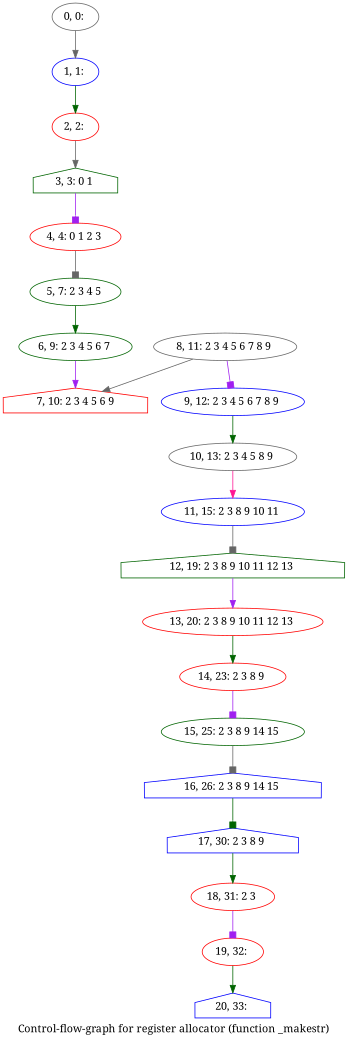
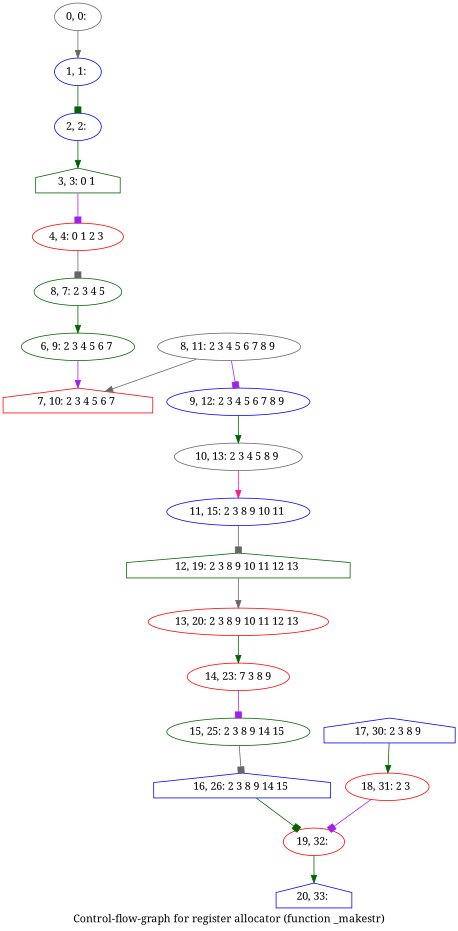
(75, 96) -> (78, 96)
(75, 127) -> (78, 127)
(75, 151) -> (78, 151)
(75, 292) -> (78, 292)
(75, 402) -> (78, 402)
(233, 589) -> (238, 589)
(233, 677) -> (238, 677)
(233, 809) -> (274, 812)
